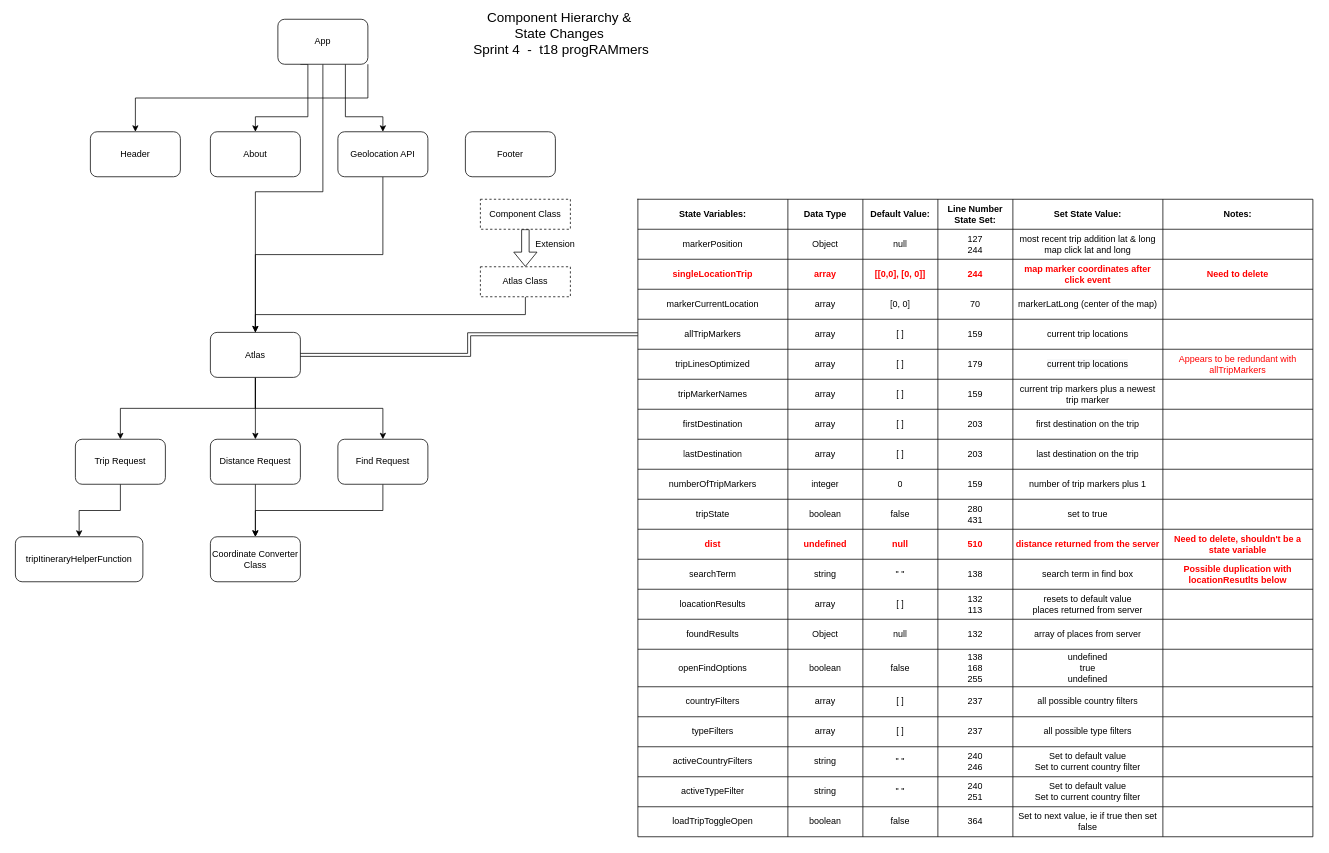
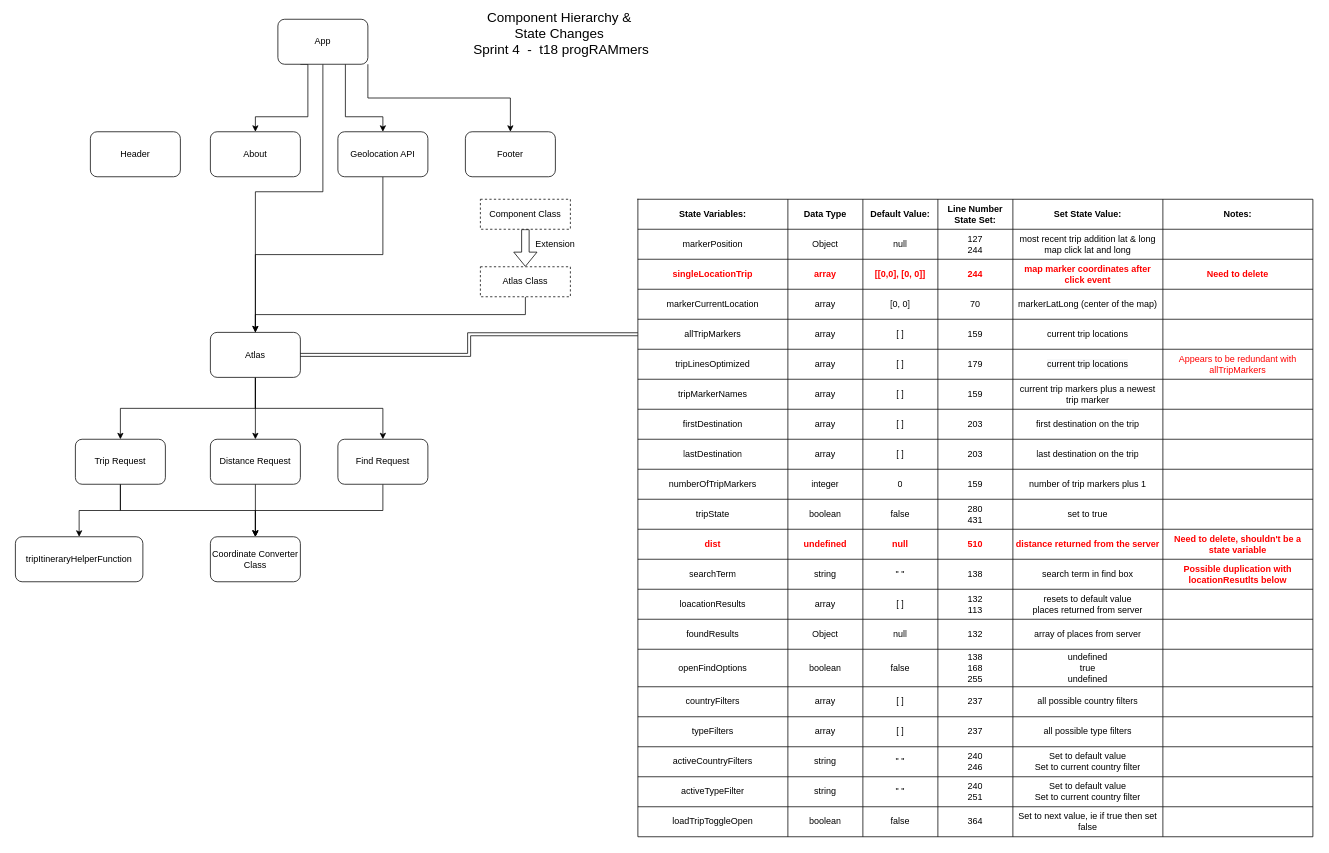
(135, 111) -> (510, 111)
none -> (187, 510)
